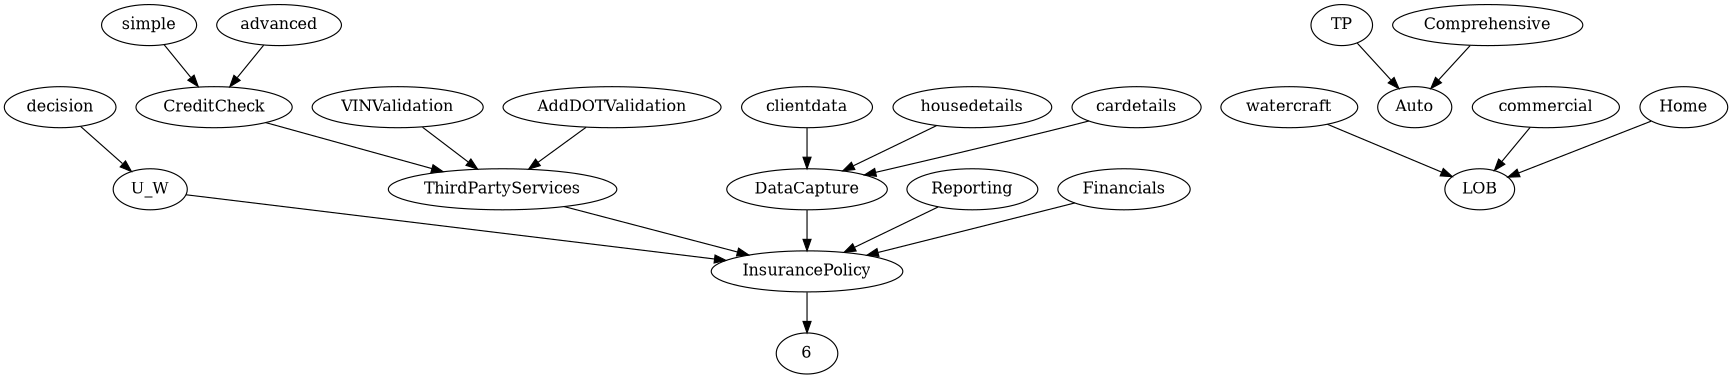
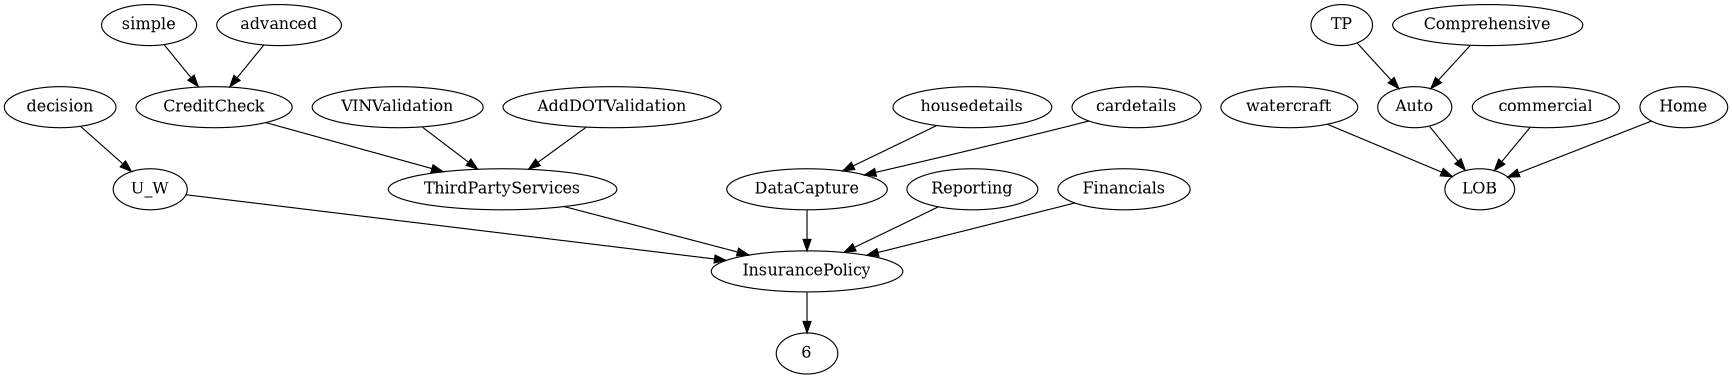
(807, 107) -> none
none -> (1444, 144)
